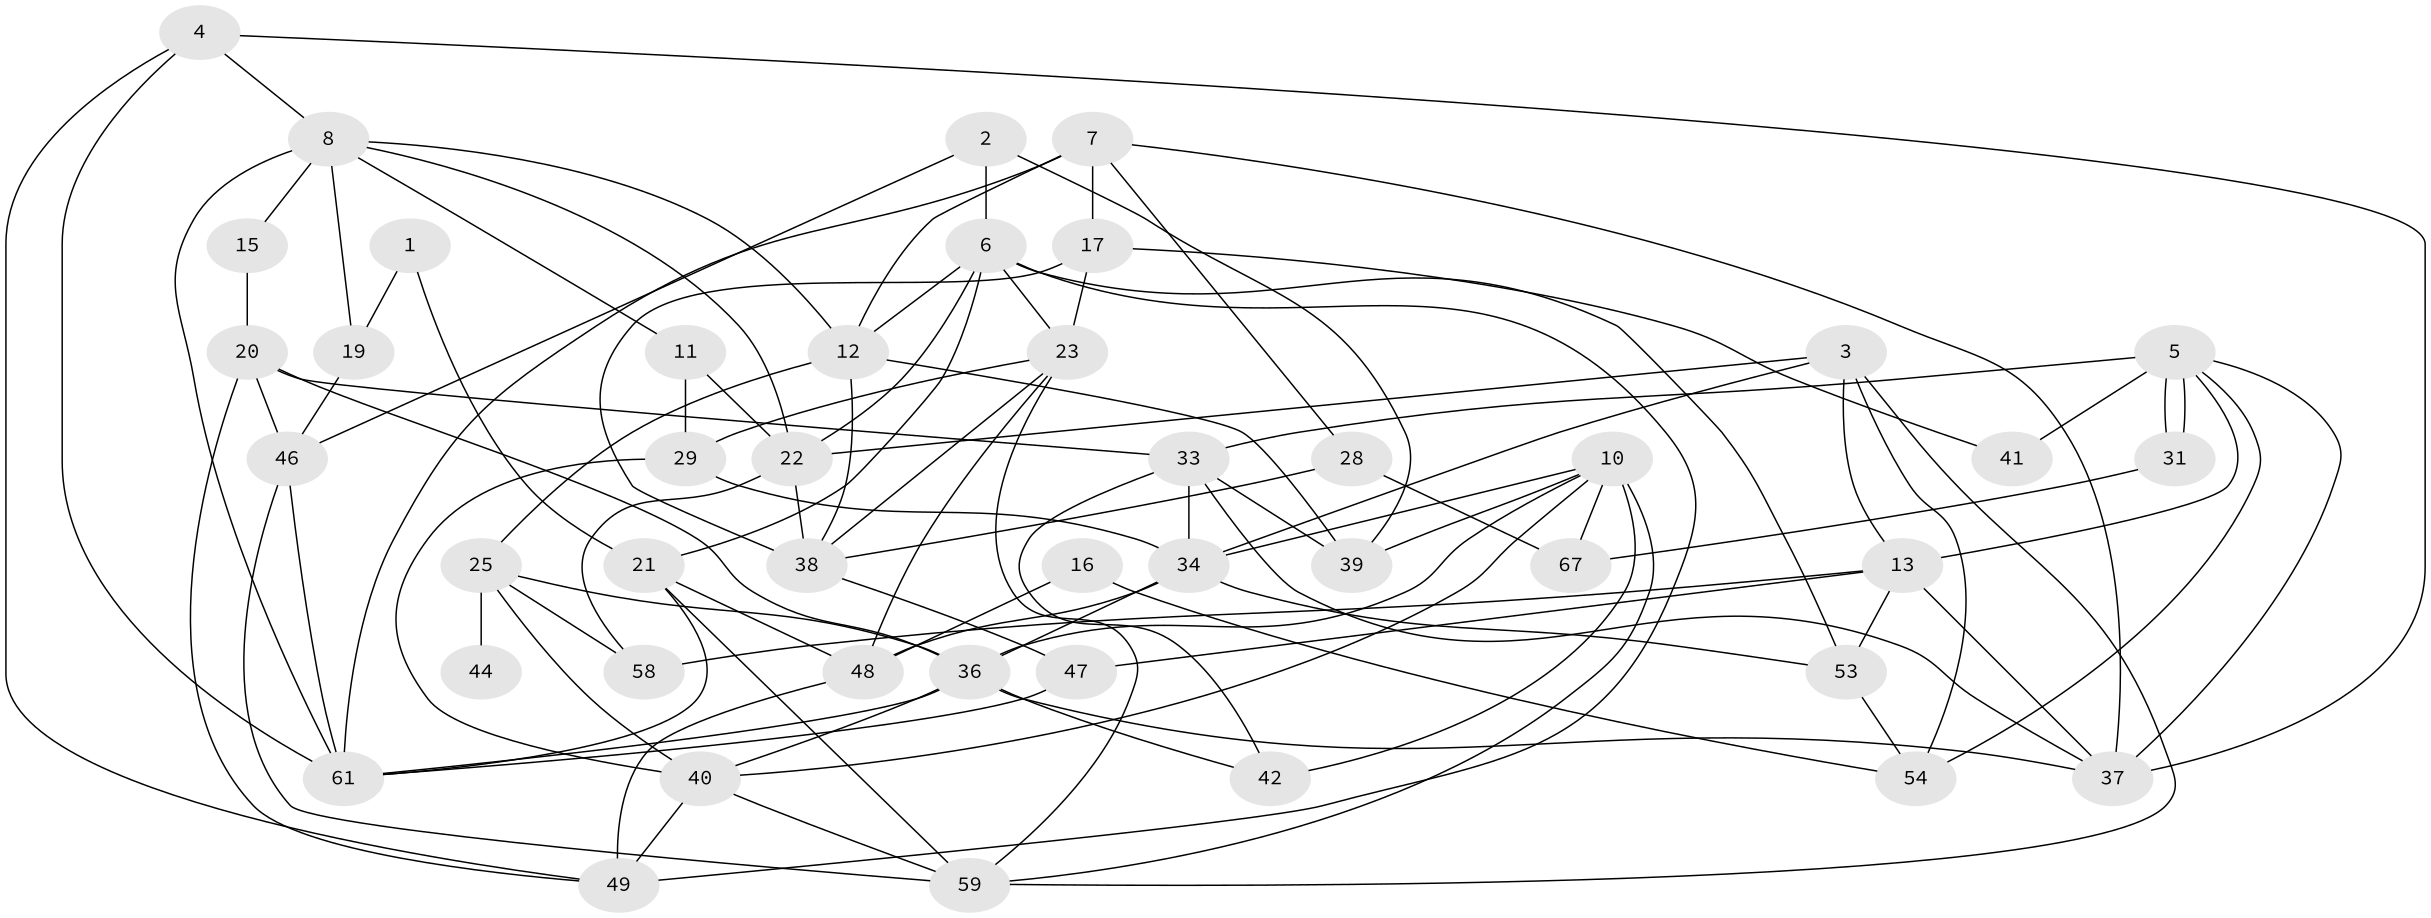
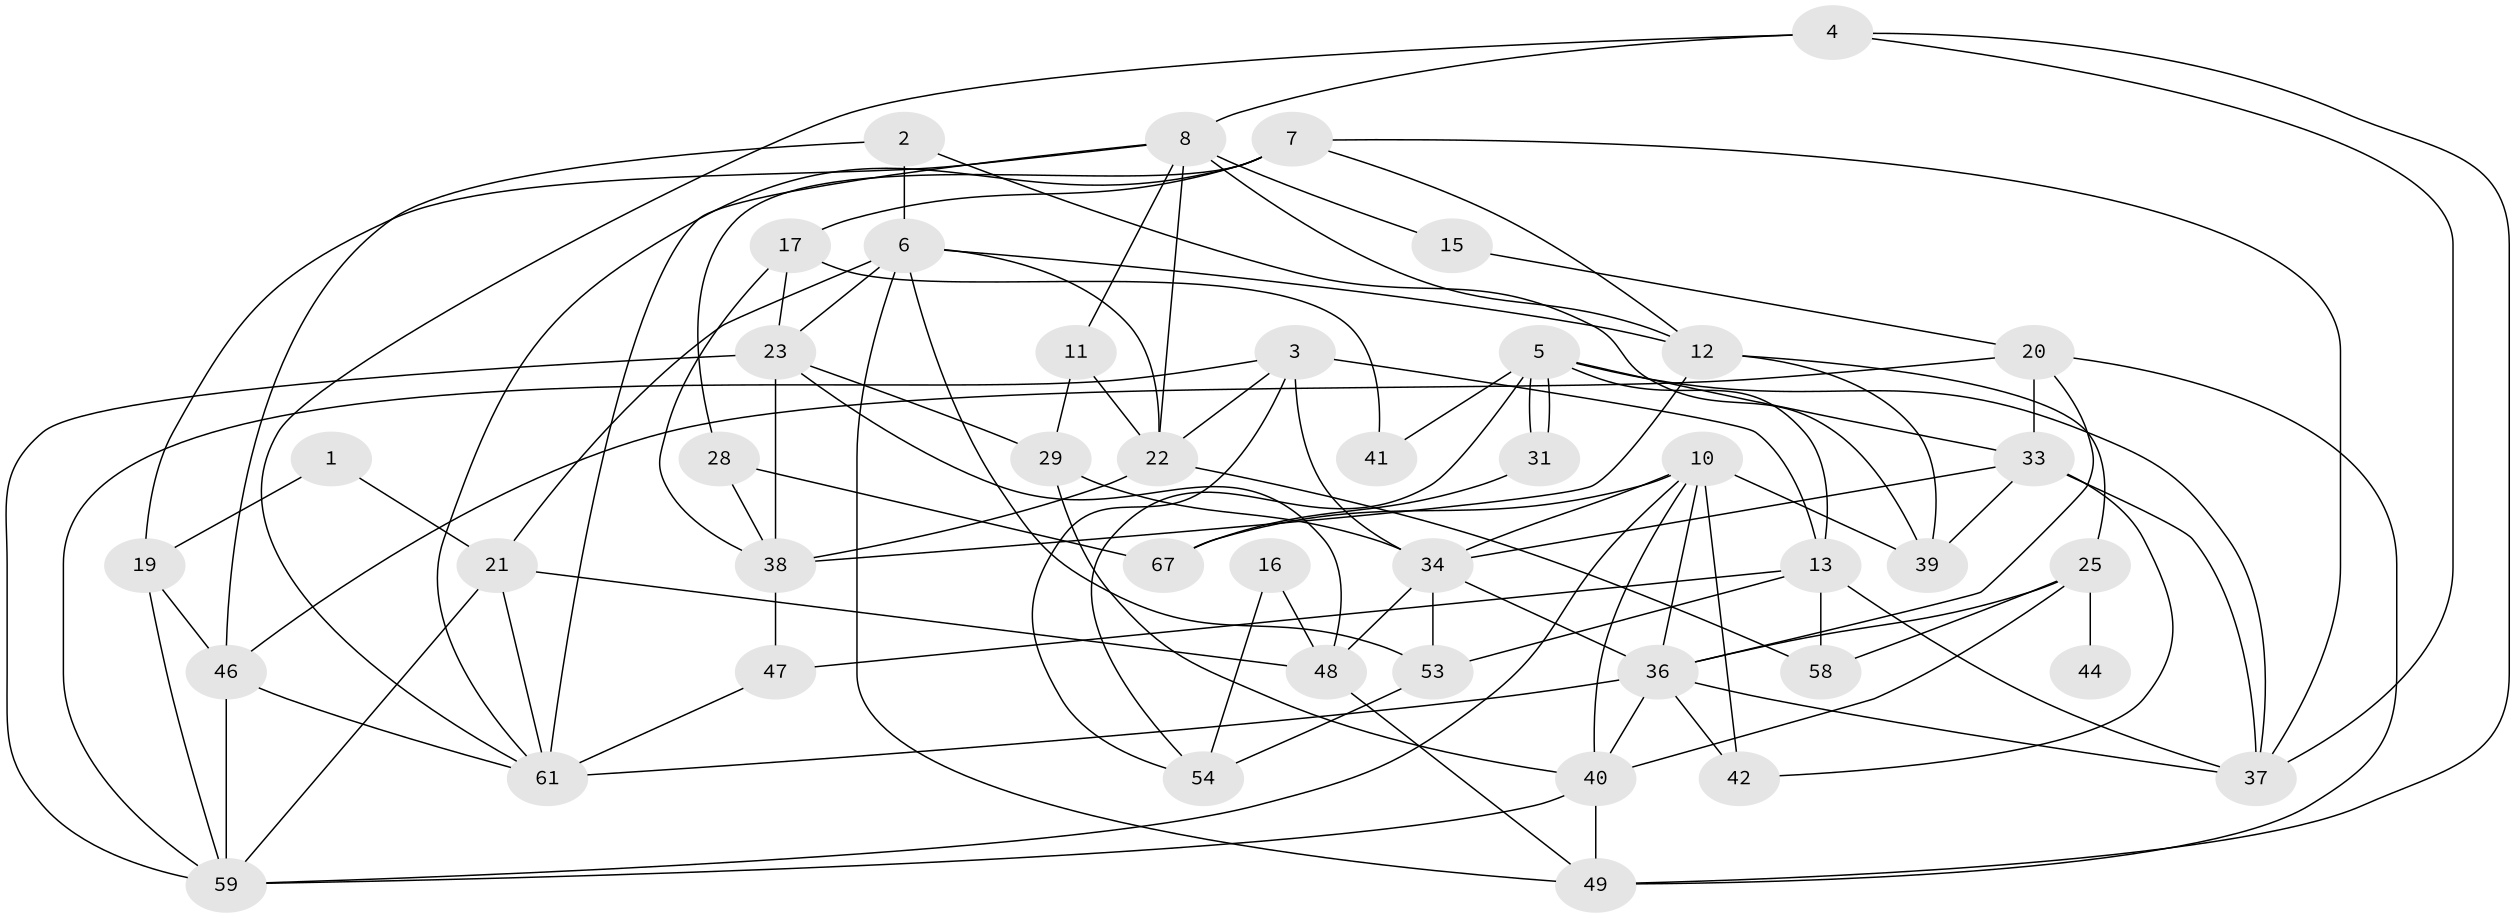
none -> (180, 727)
